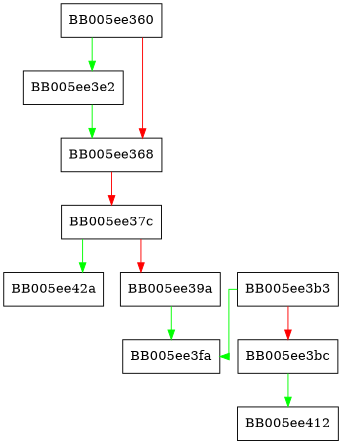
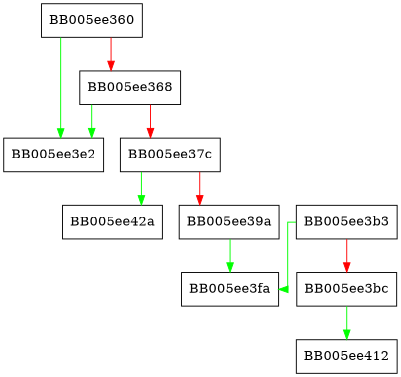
(92, 117) -> (92, 117)
